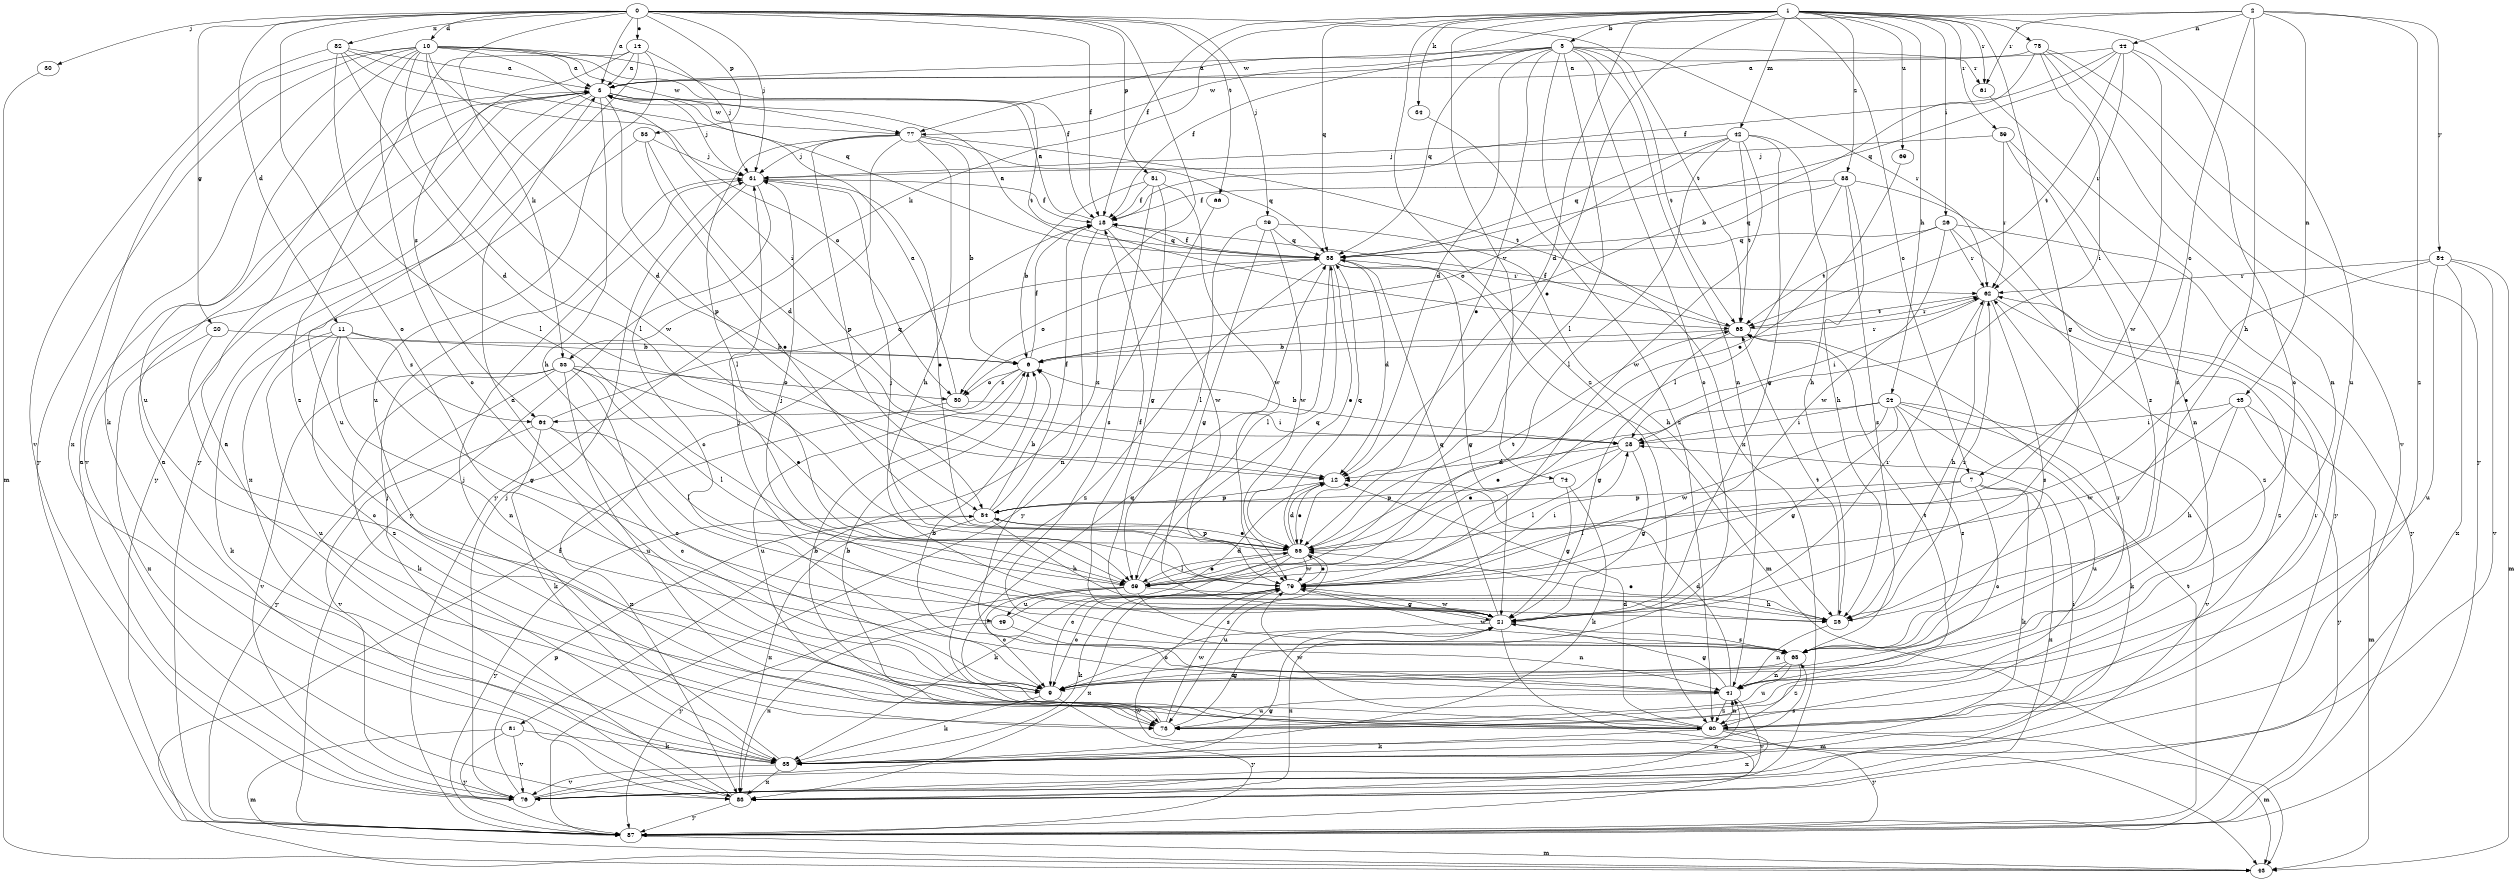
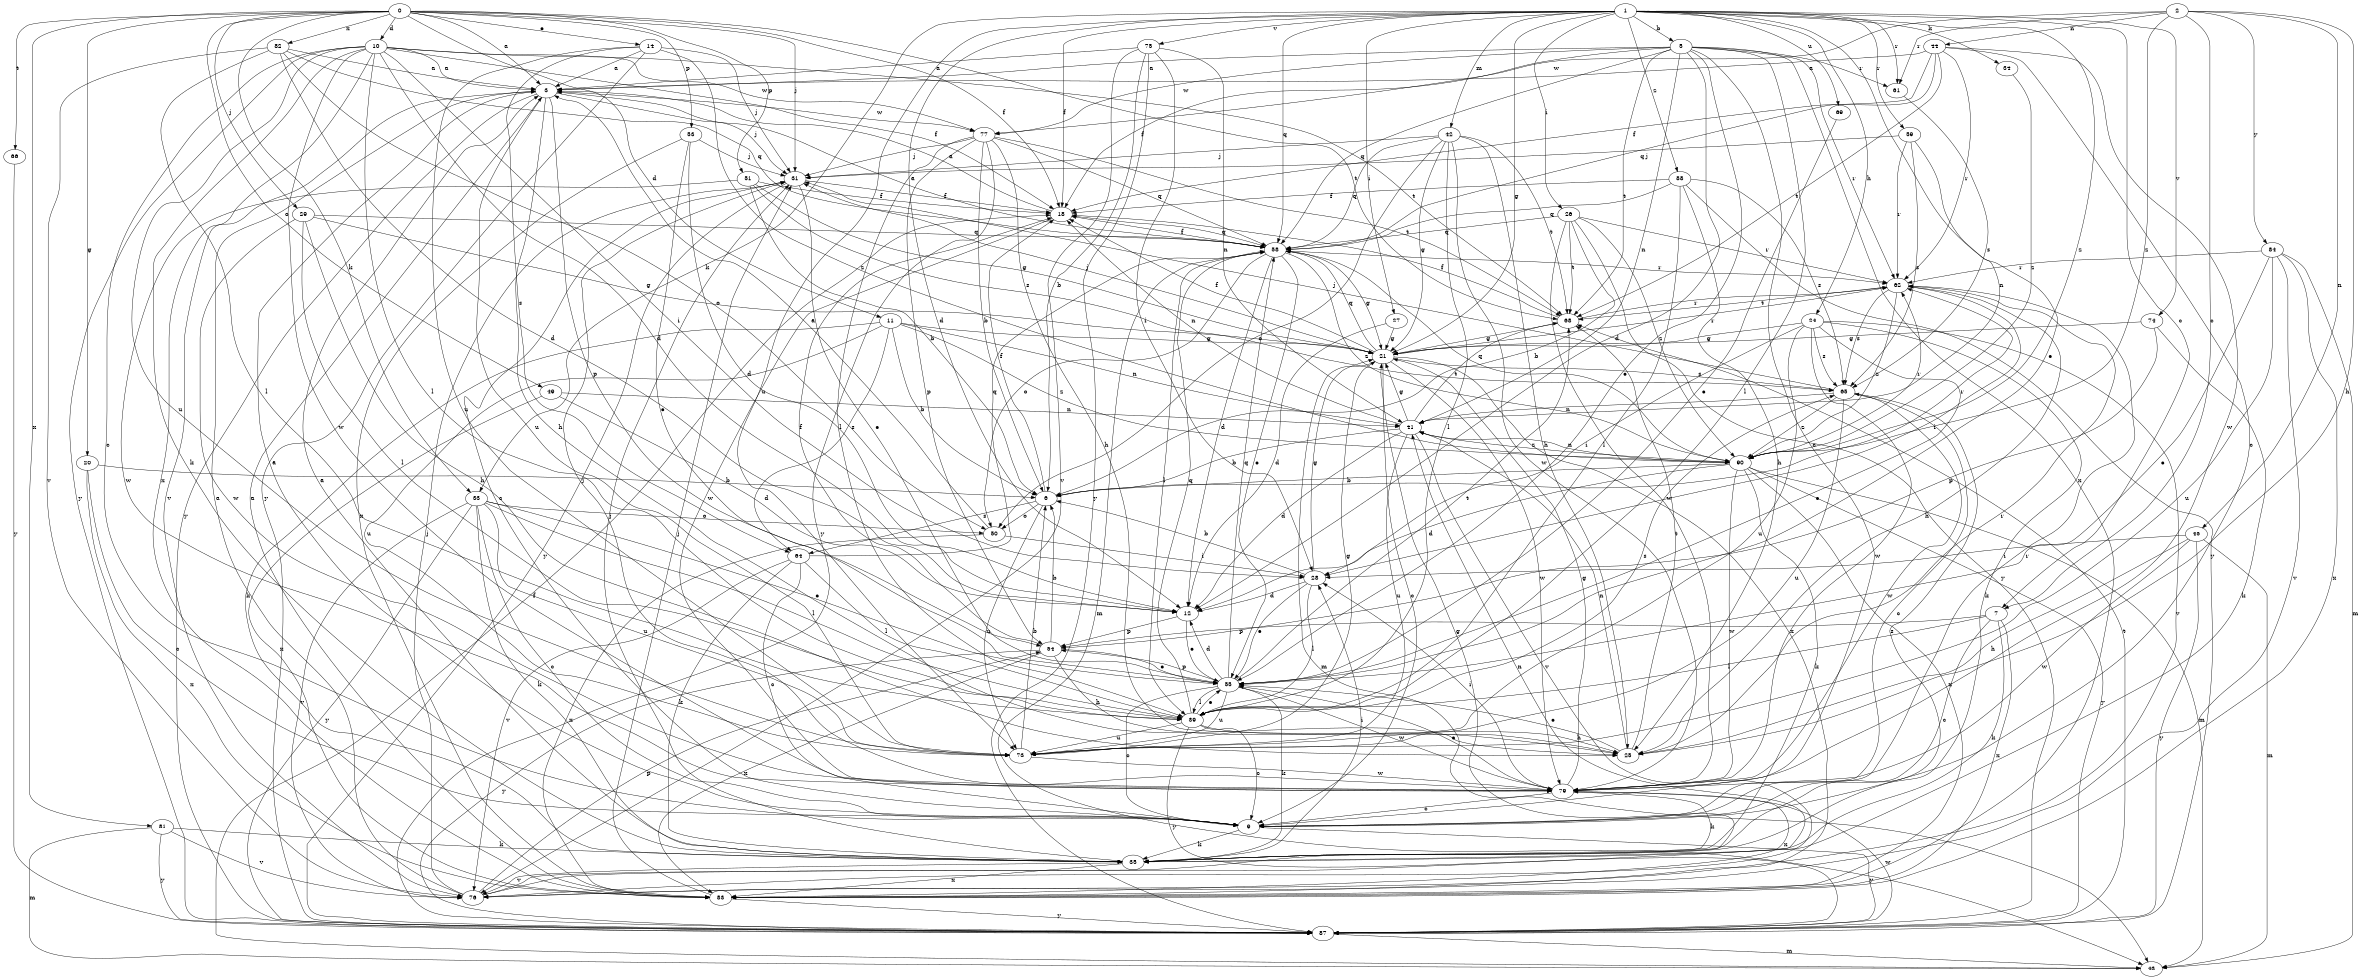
(48, 69) -> none
none -> (1396, 321)
(1368, 342) -> (1388, 405)
(1023, 499) -> (1221, 348)
(1064, 593) -> (1108, 738)
